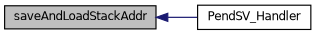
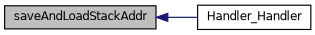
(254, 17) -> (254, 17)
